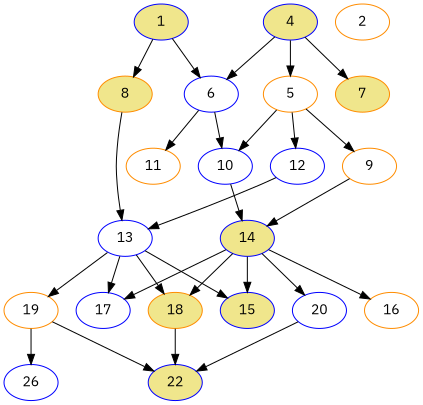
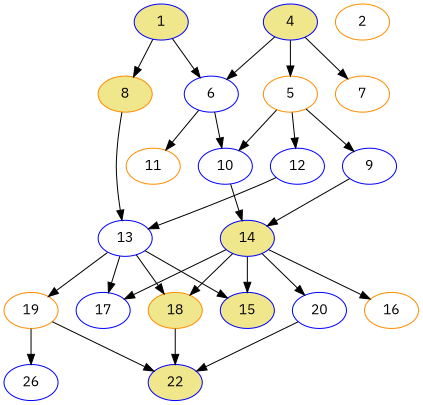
(363, 94) -> (363, 94)
(370, 166) -> (370, 166)
